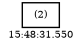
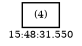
(41, 15) -> (41, 15)
